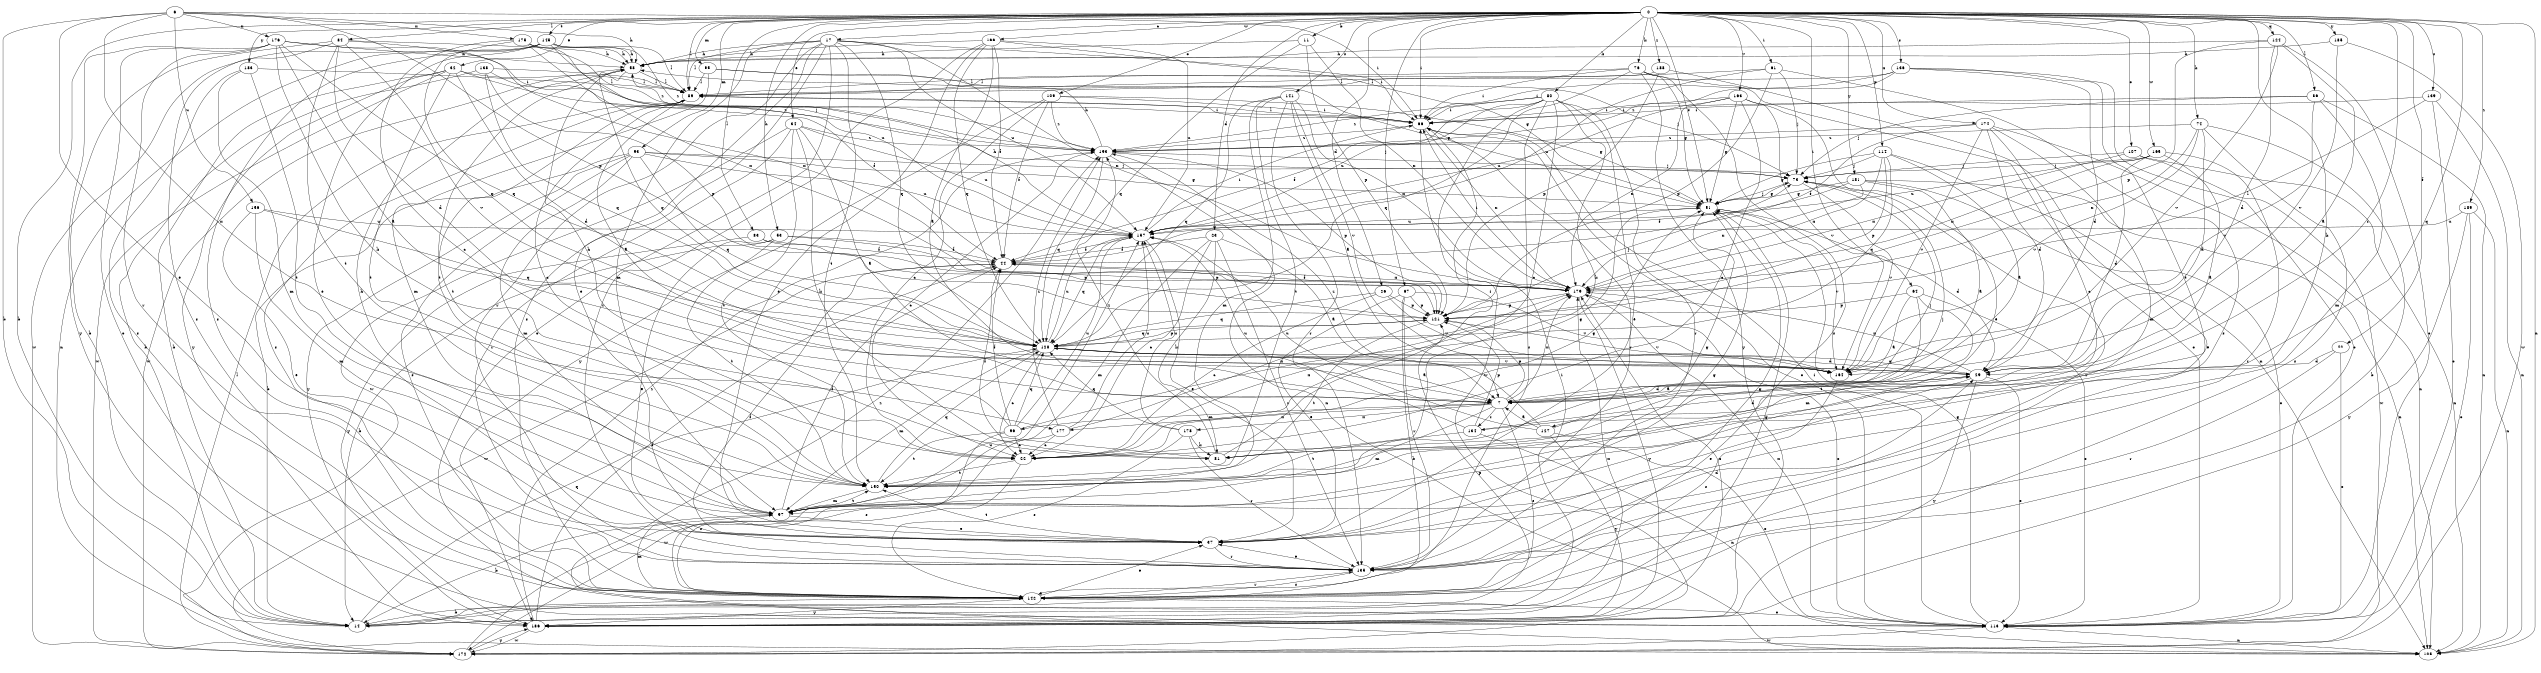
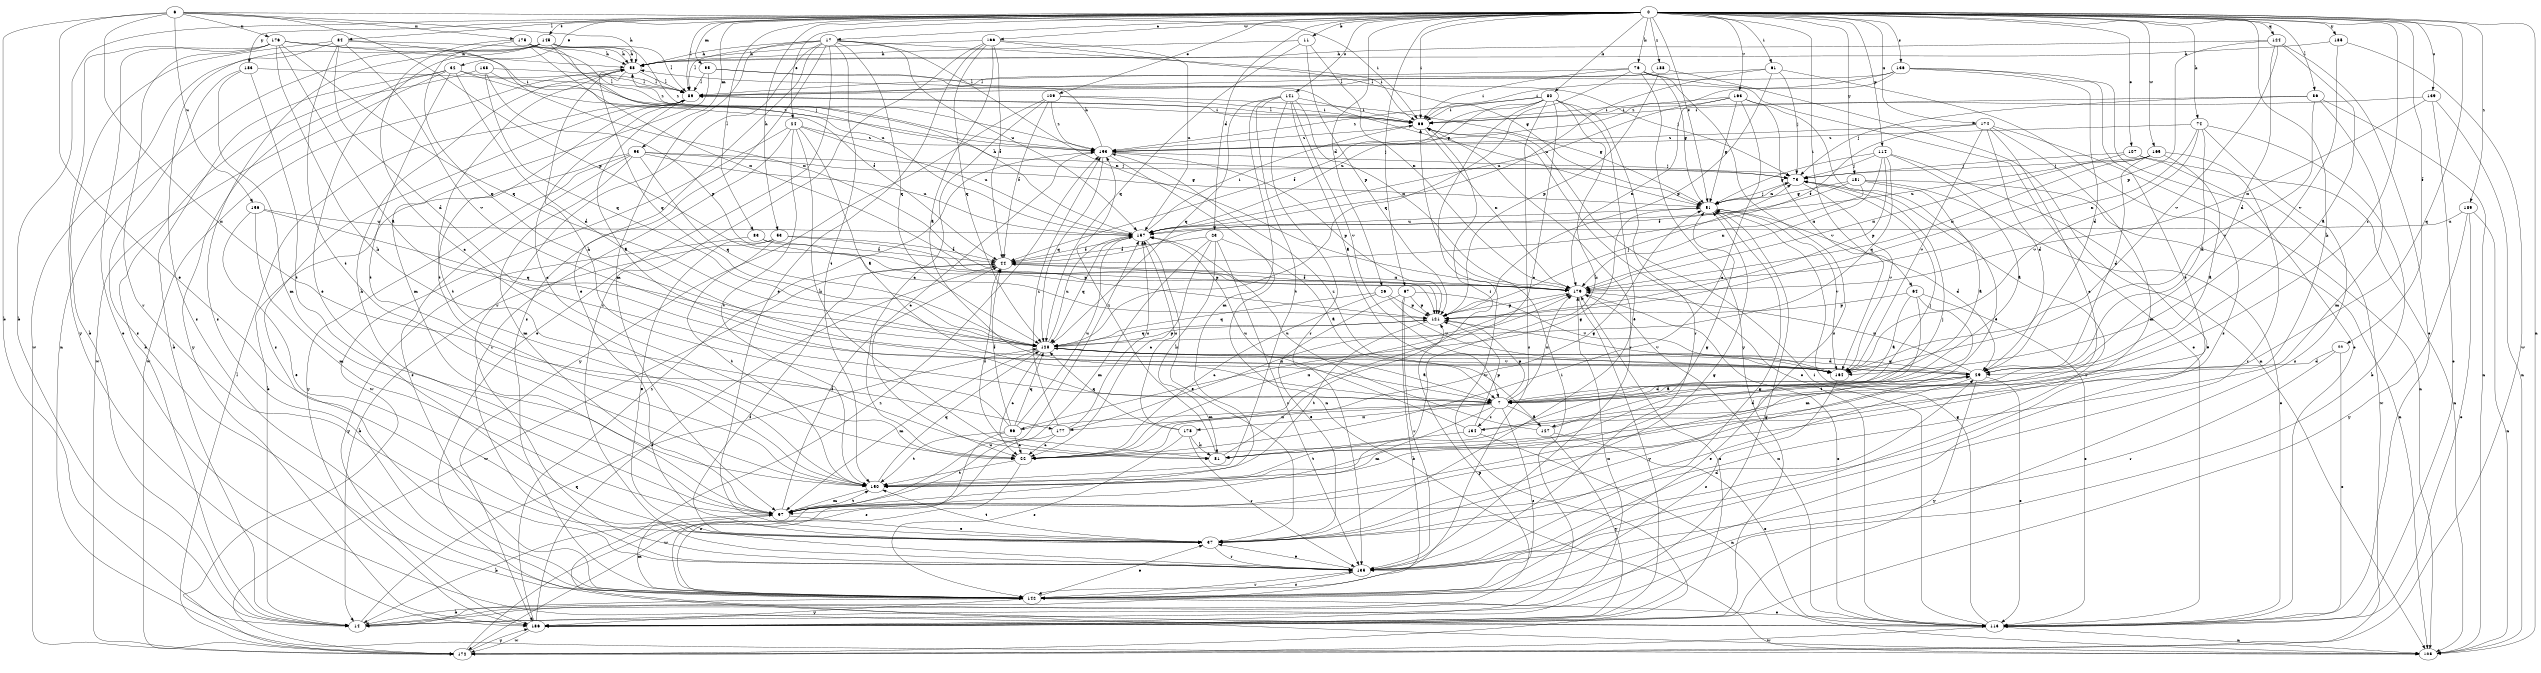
(794, 124) -> (794, 124)
(1772, 194) -> (1772, 194)
(2248, 194) -> (2248, 194)
(1488, 227) -> (1357, 110)
(1522, 420) -> (1524, 413)
